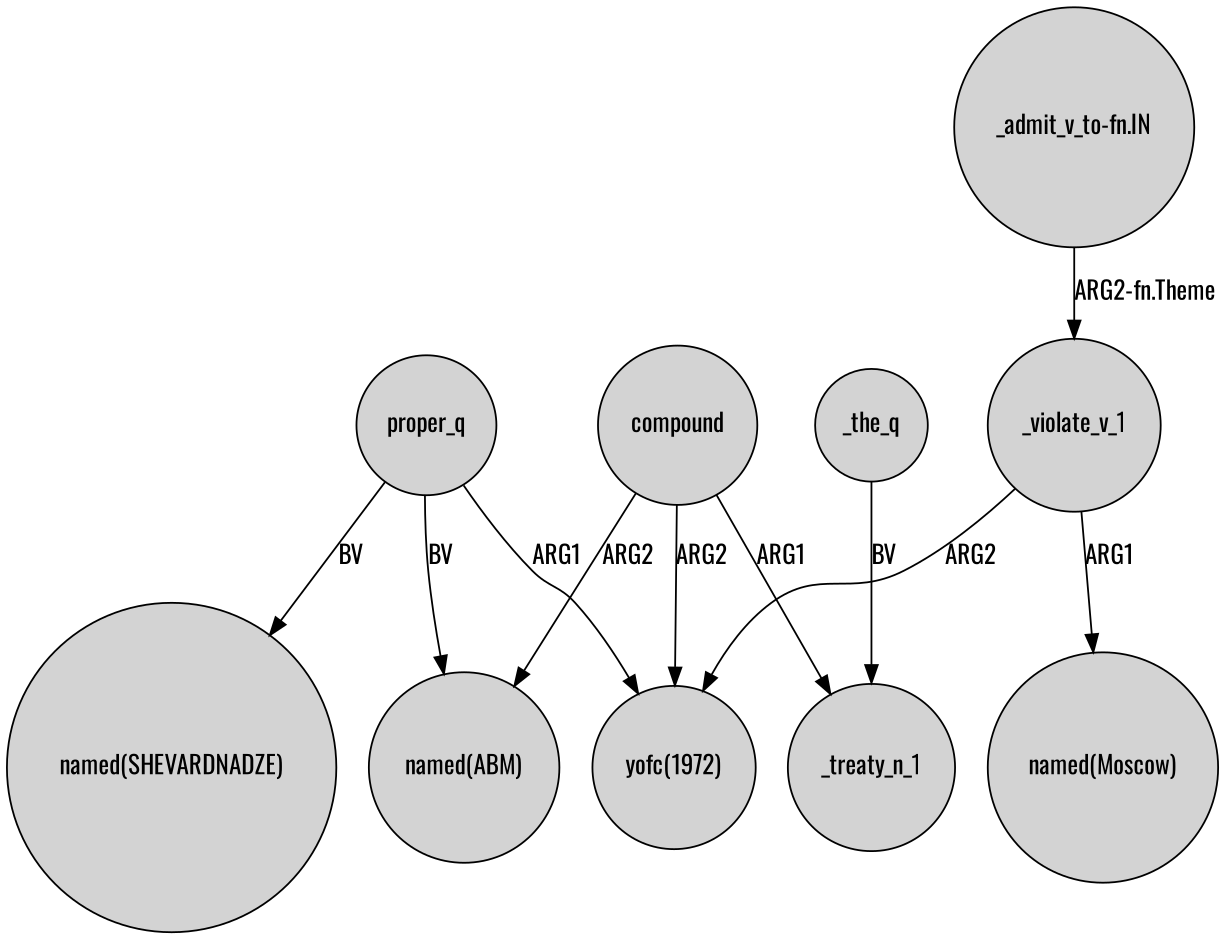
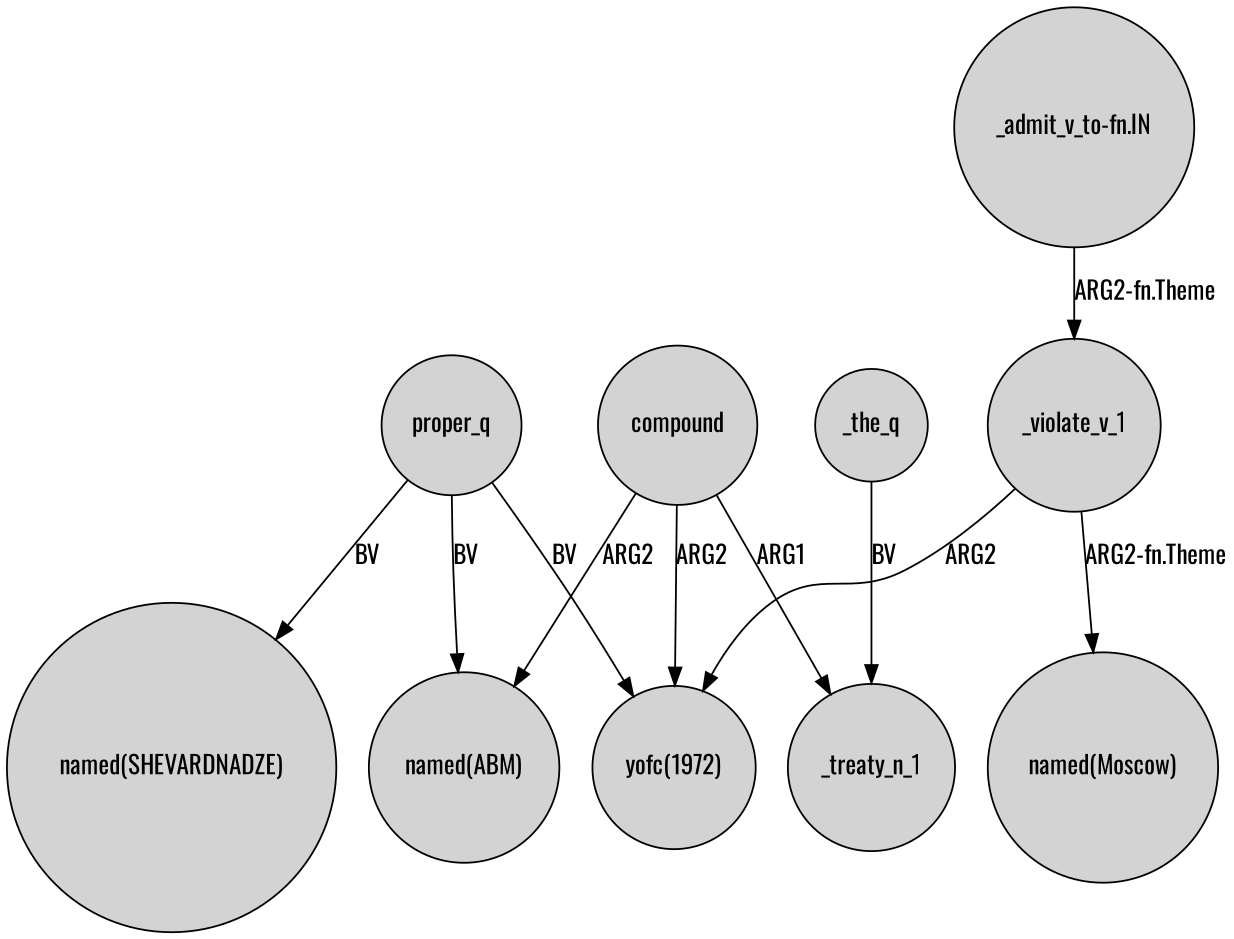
(557, 557) -> (565, 557)
(1110, 557) -> (1156, 557)
